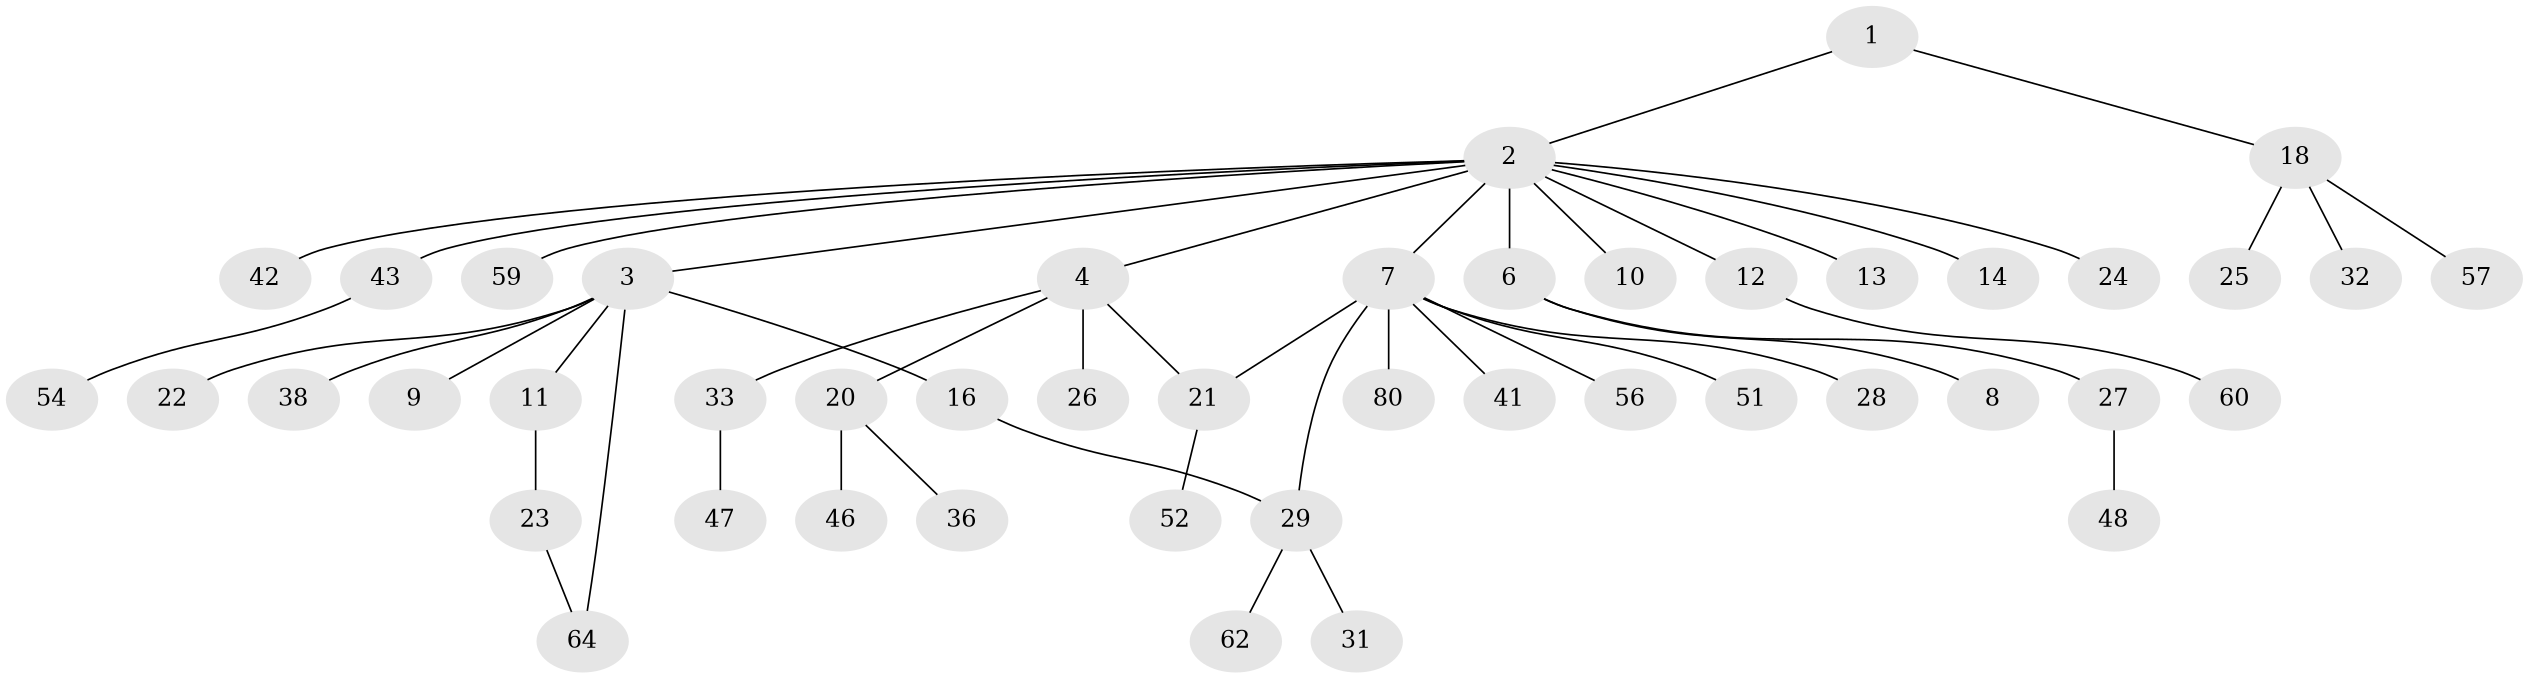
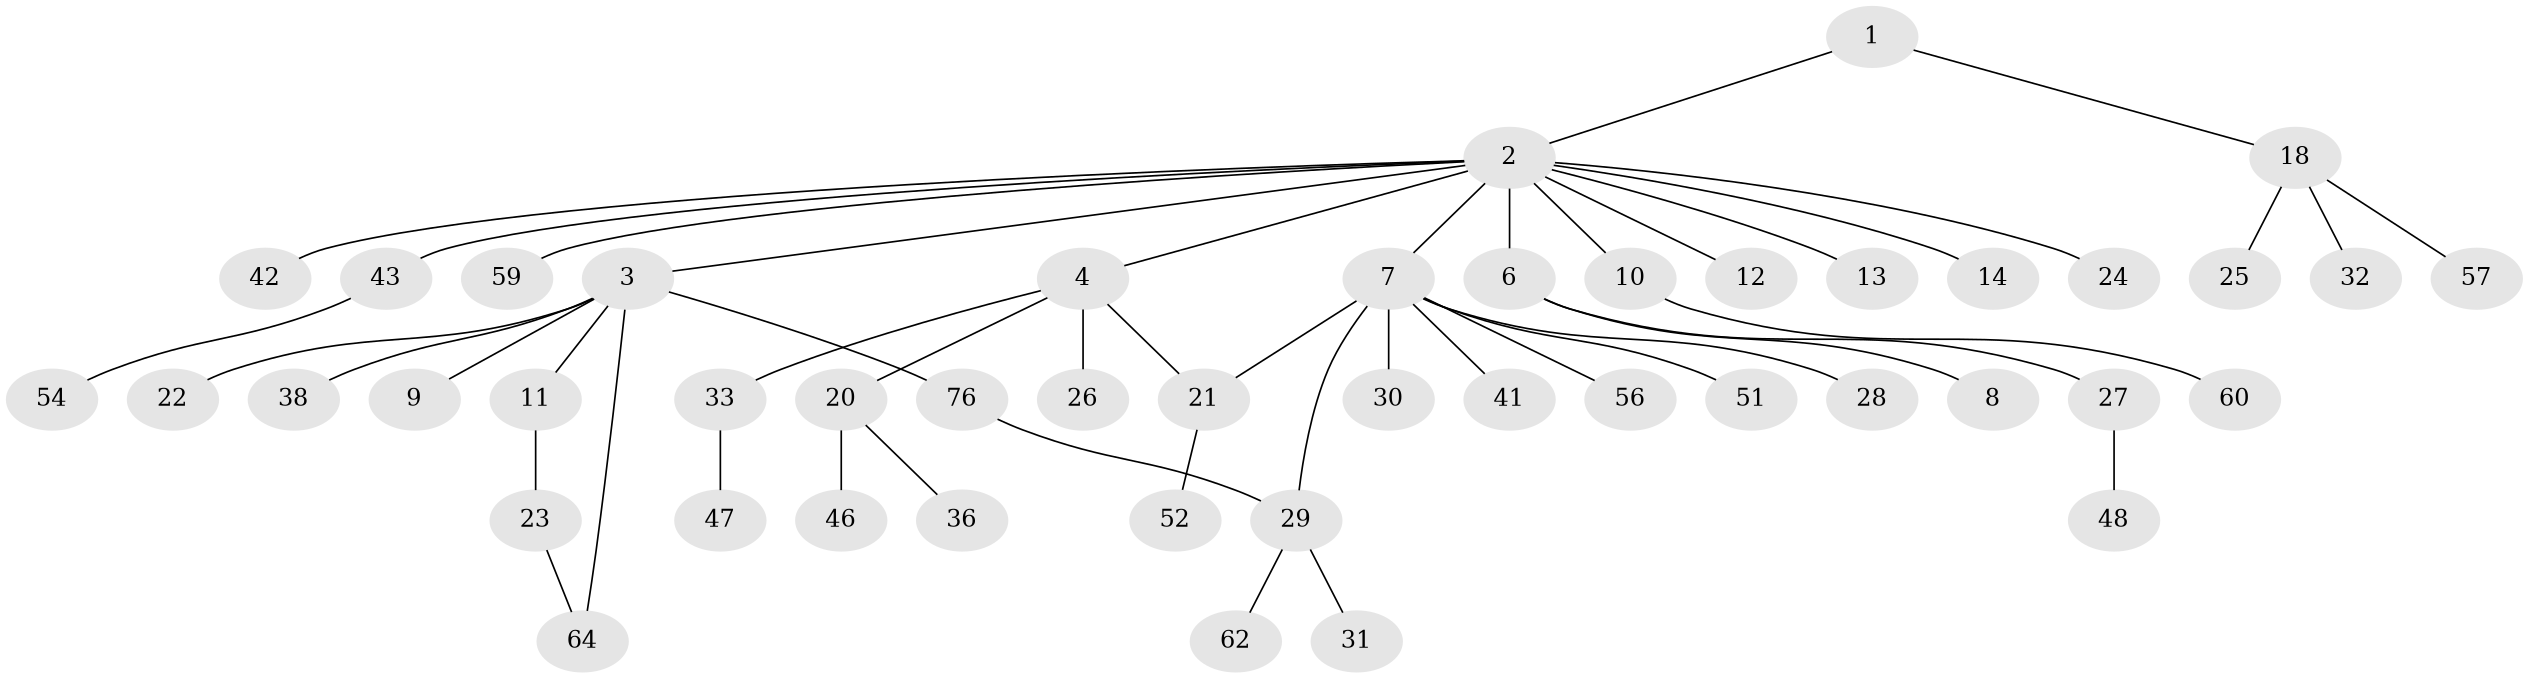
(1993, 339) -> (1974, 340)
(962, 400) -> (962, 400)
(1389, 400) -> (1389, 400)
